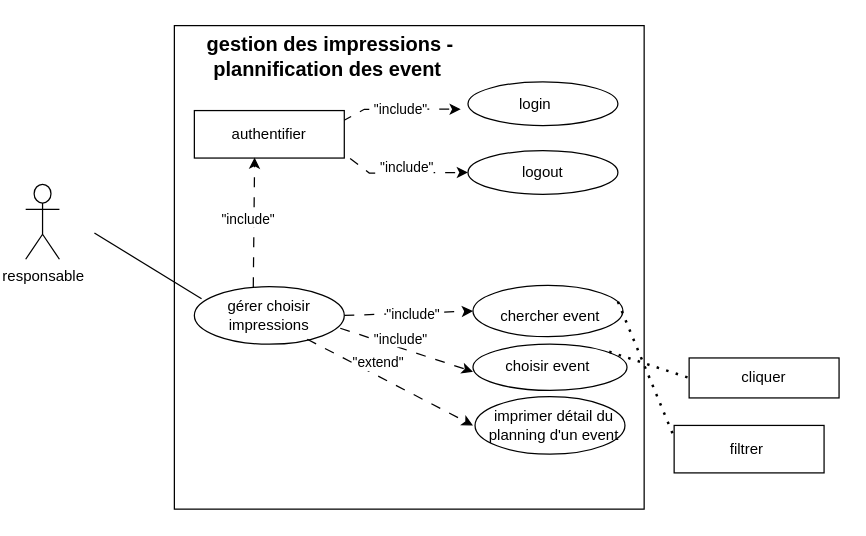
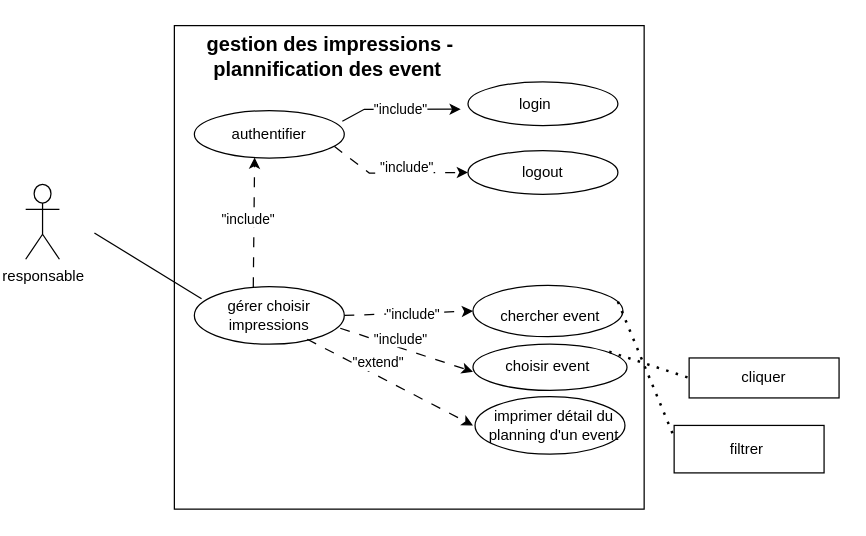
(358, 113) -> (358, 113)
(269, 134) -> (269, 134)
